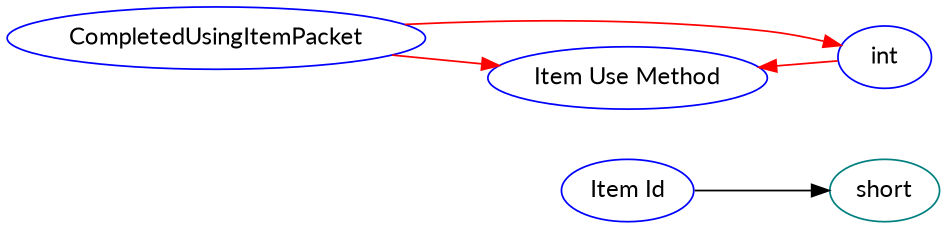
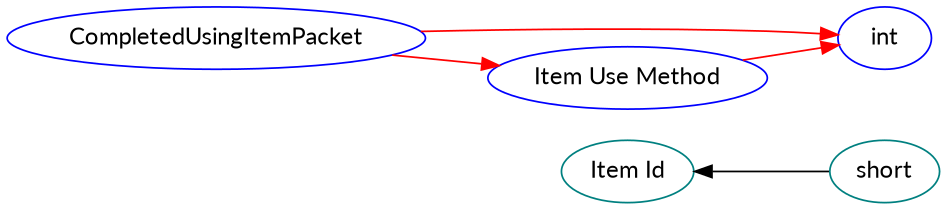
(807, 63) -> (782, 54)
(628, 191) -> (628, 171)
(753, 191) -> (771, 171)
